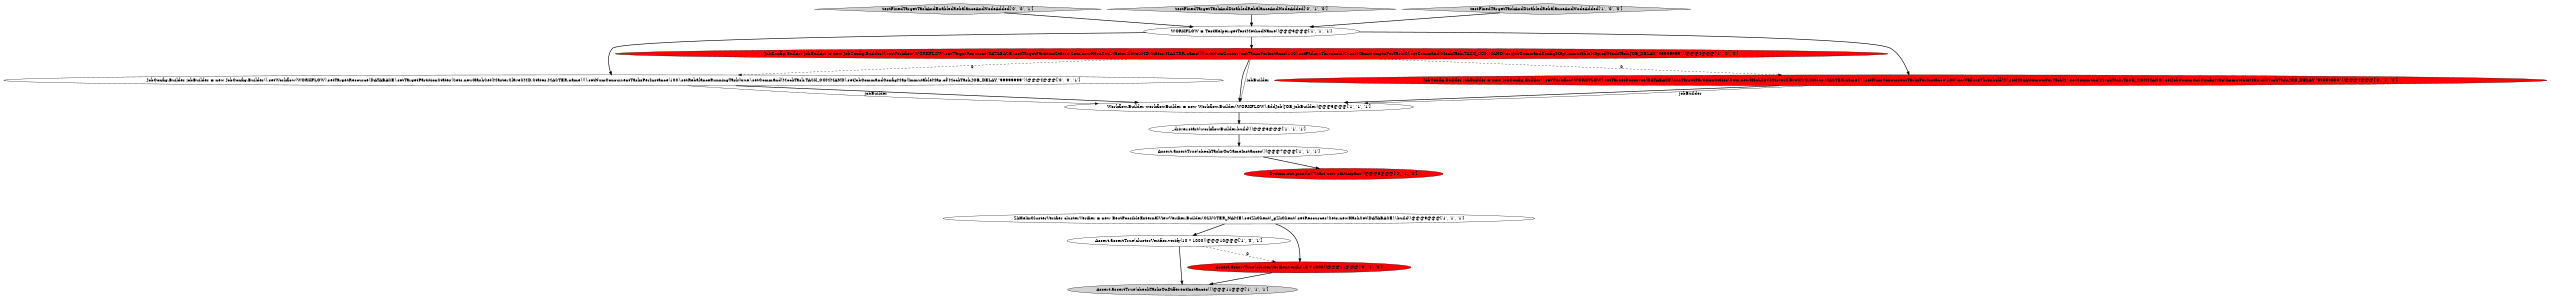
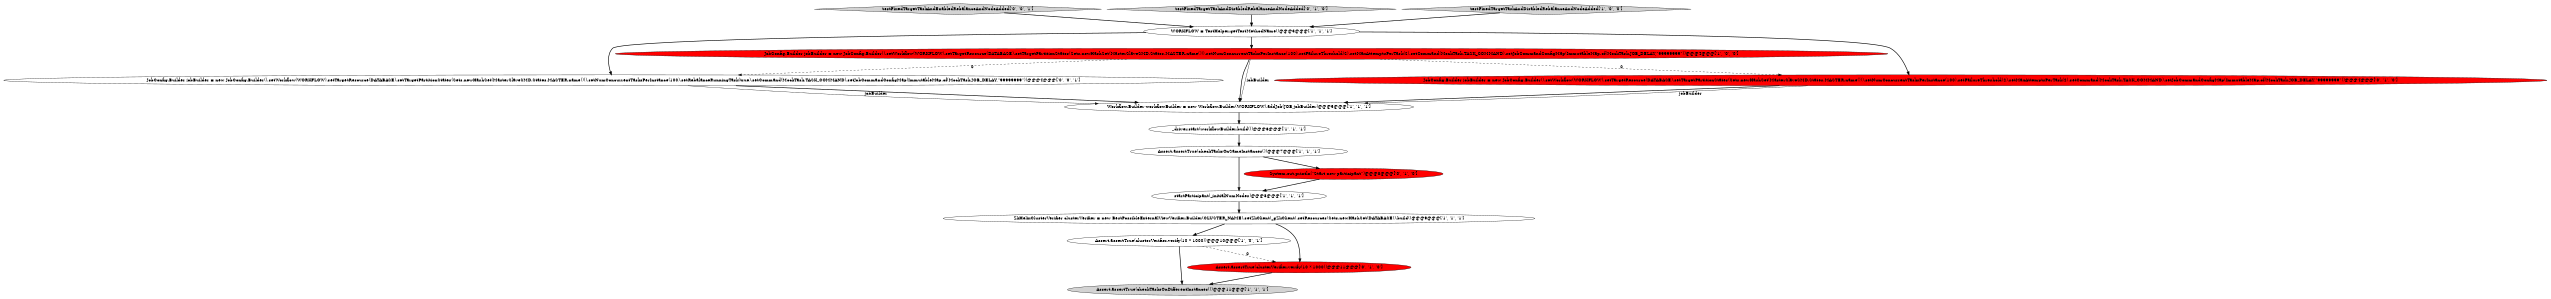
none -> (1239, 196)
